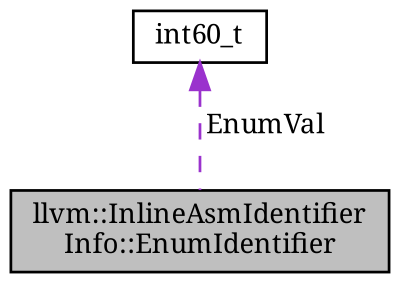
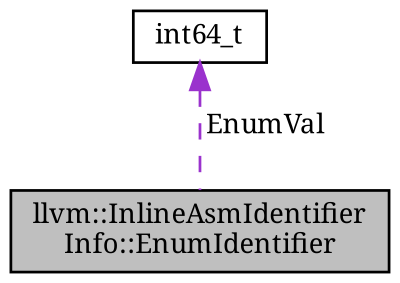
(200, 37) -> (200, 37)
